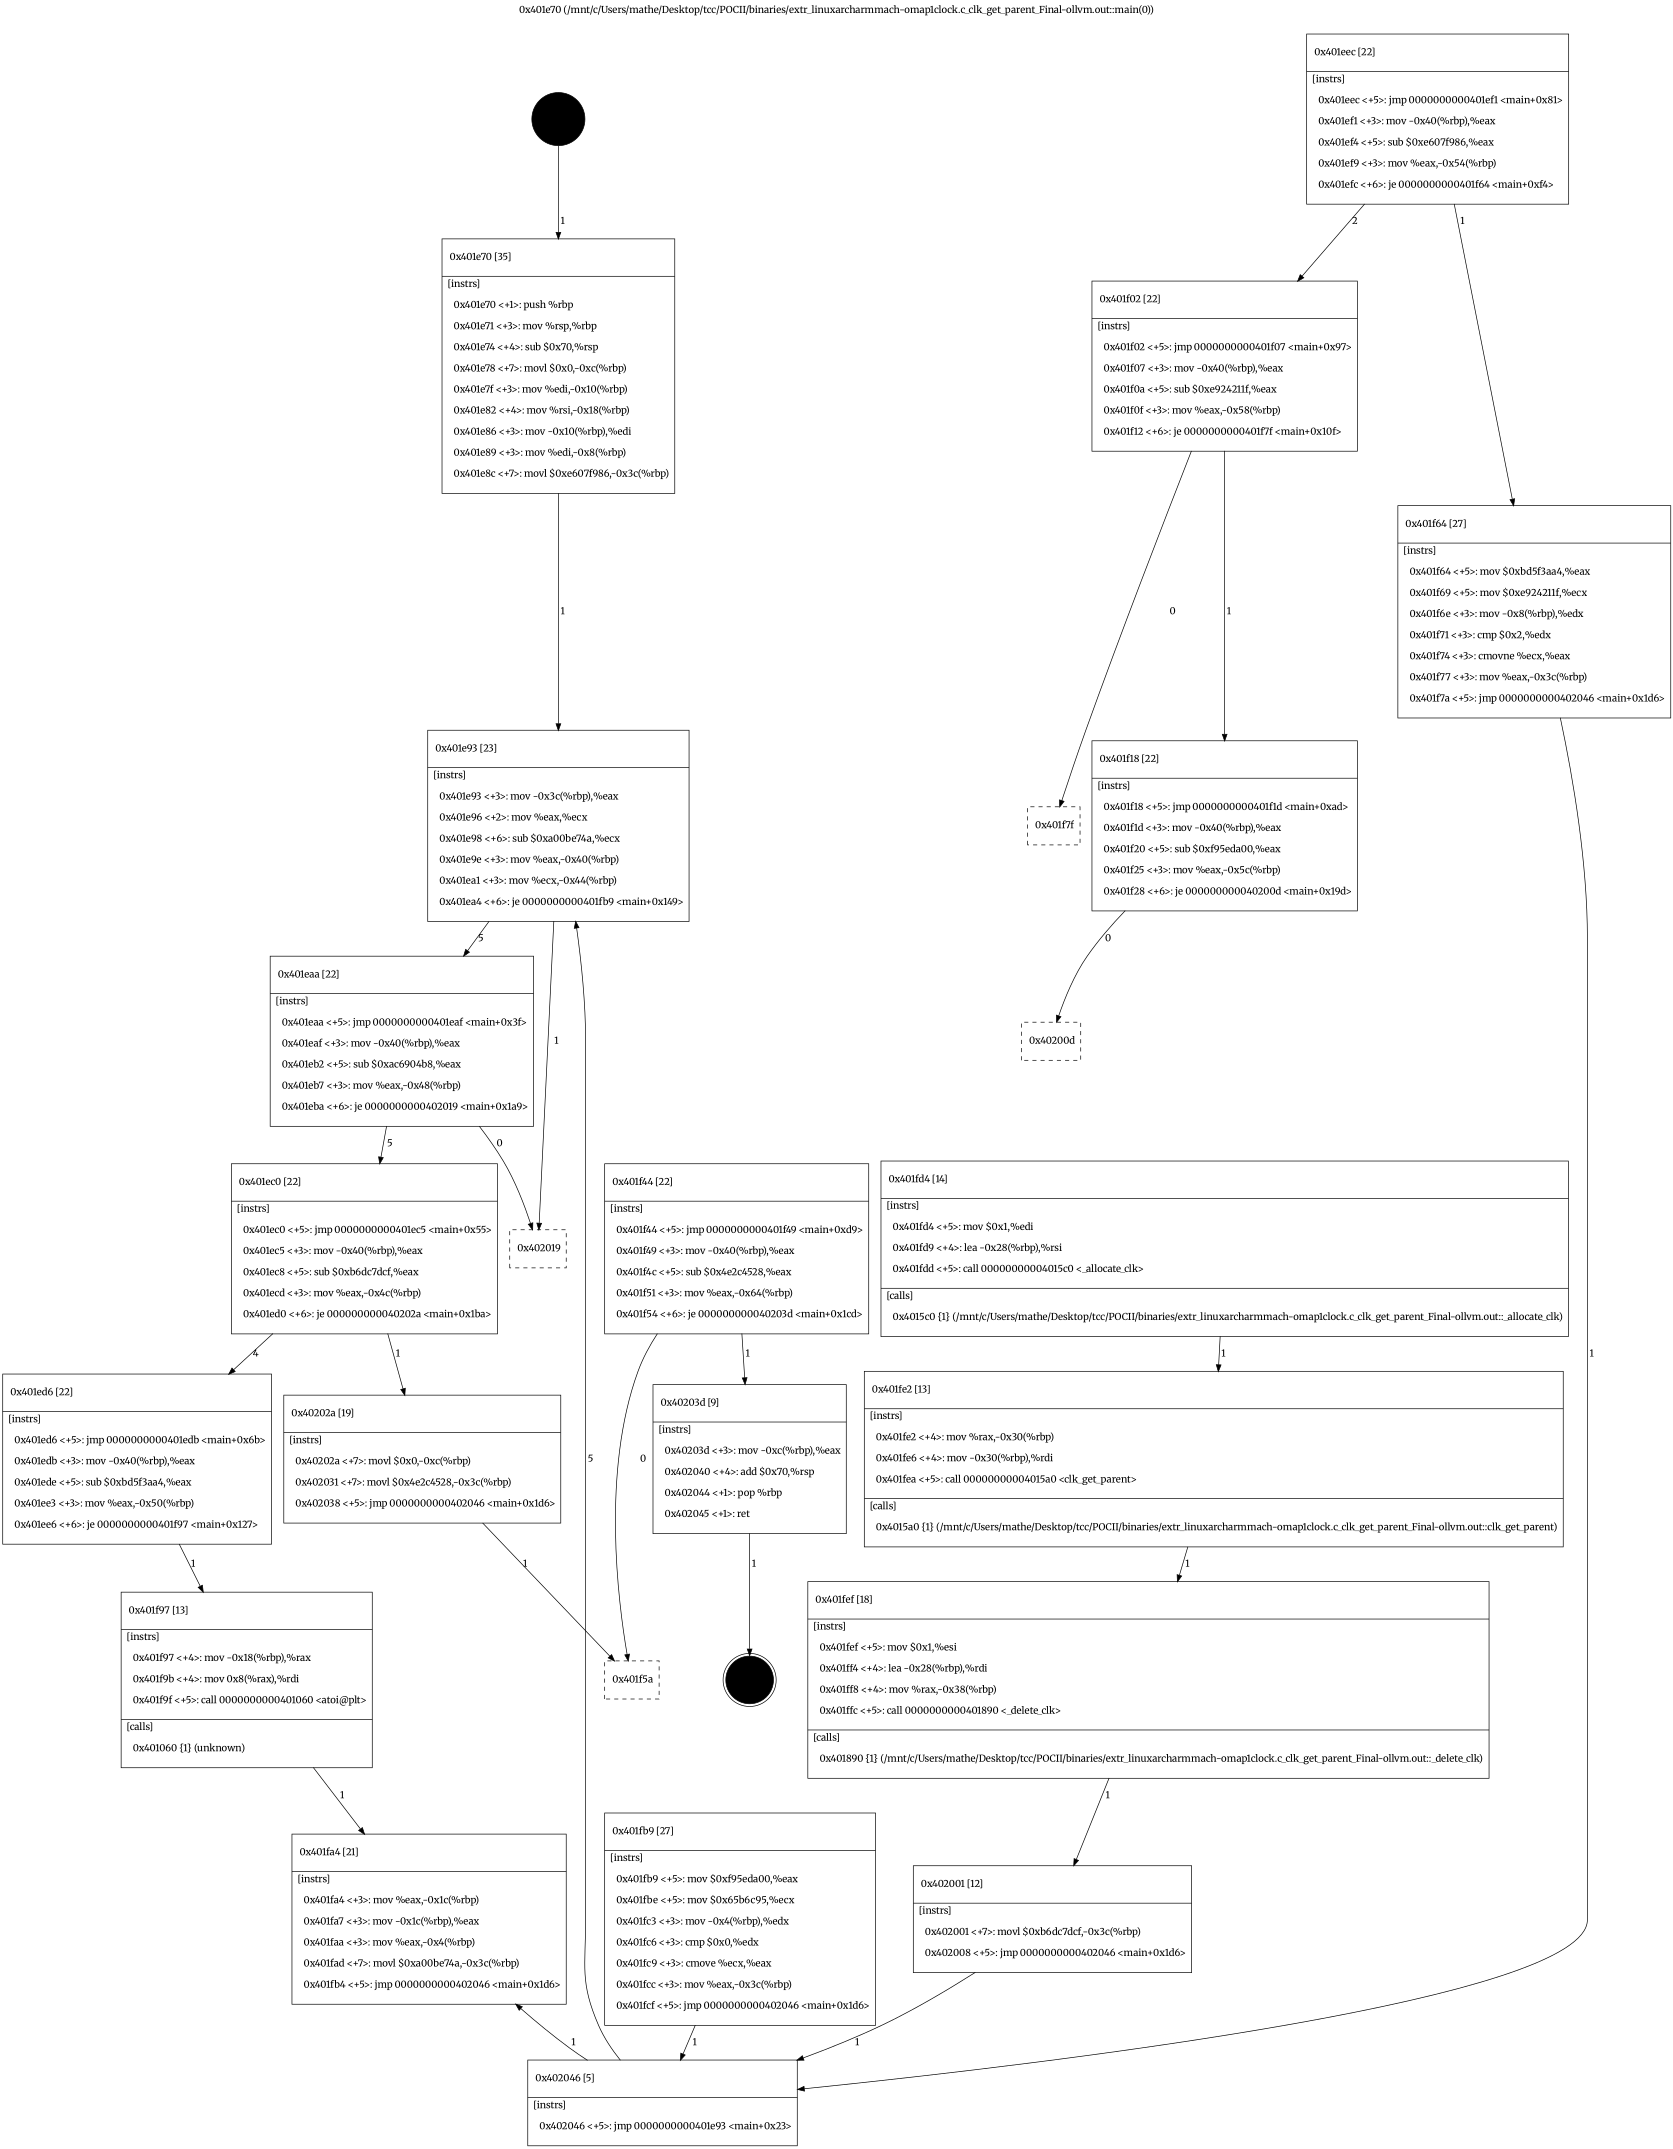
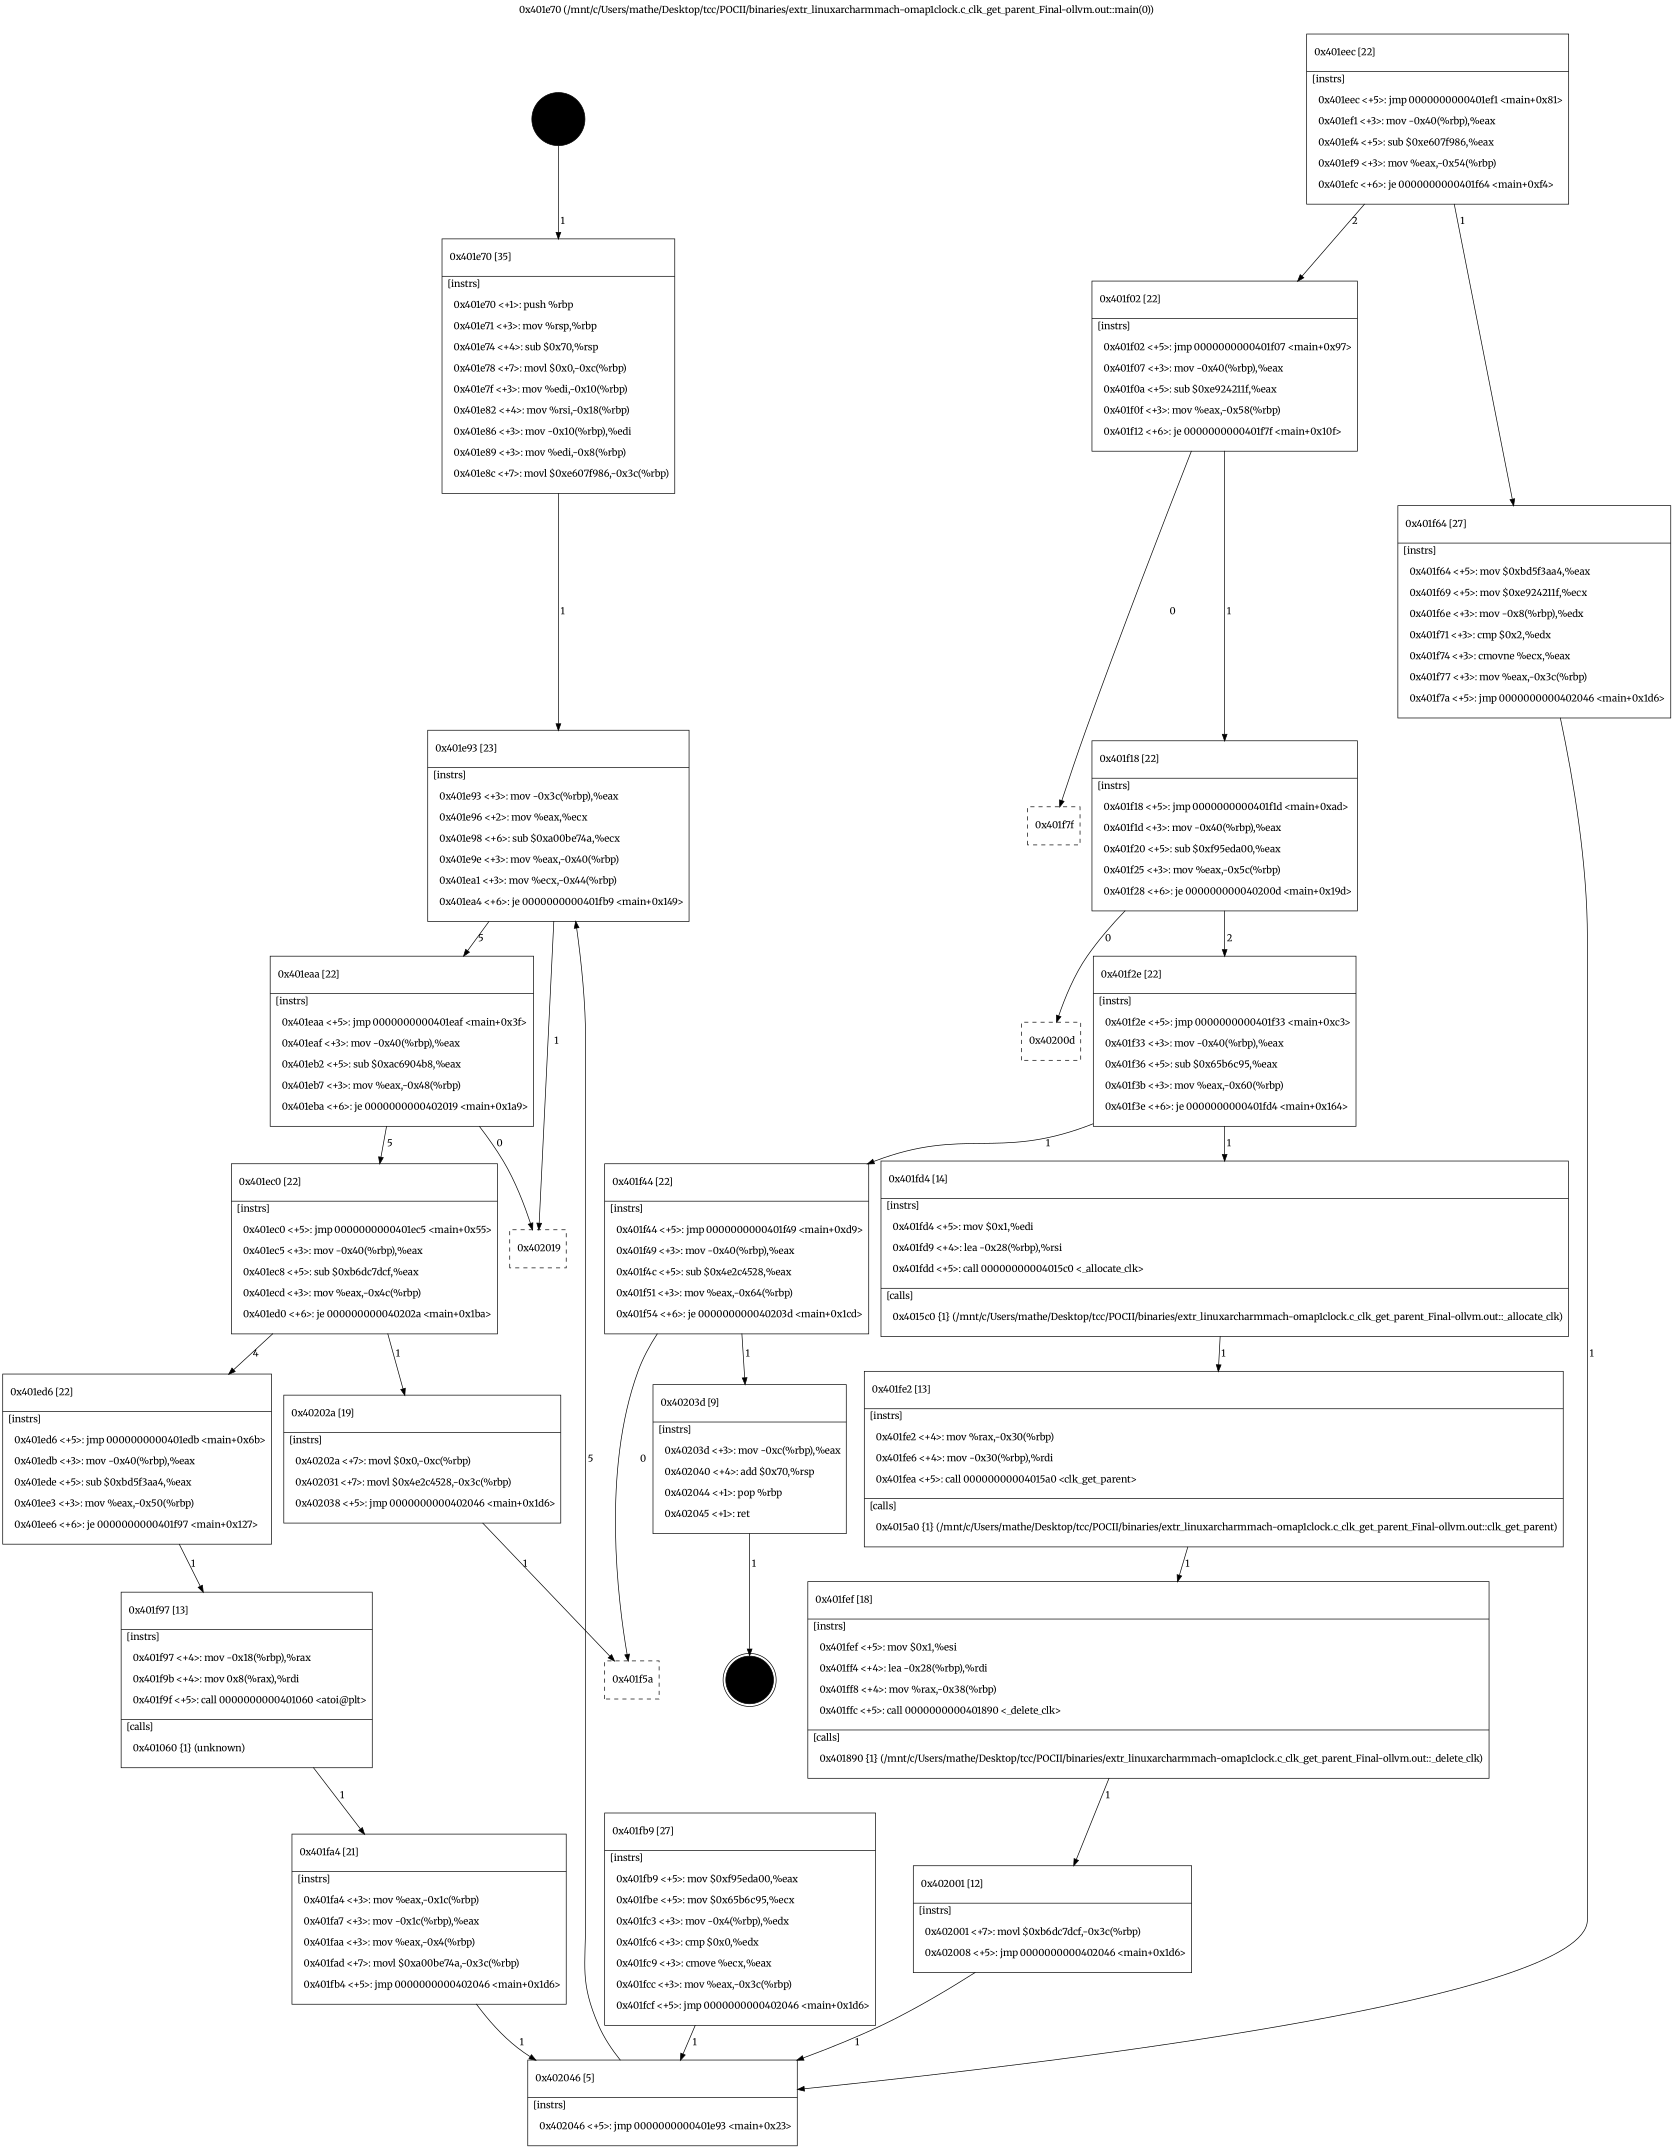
none -> (1225, 1041)
(553, 2036) -> (501, 2033)
